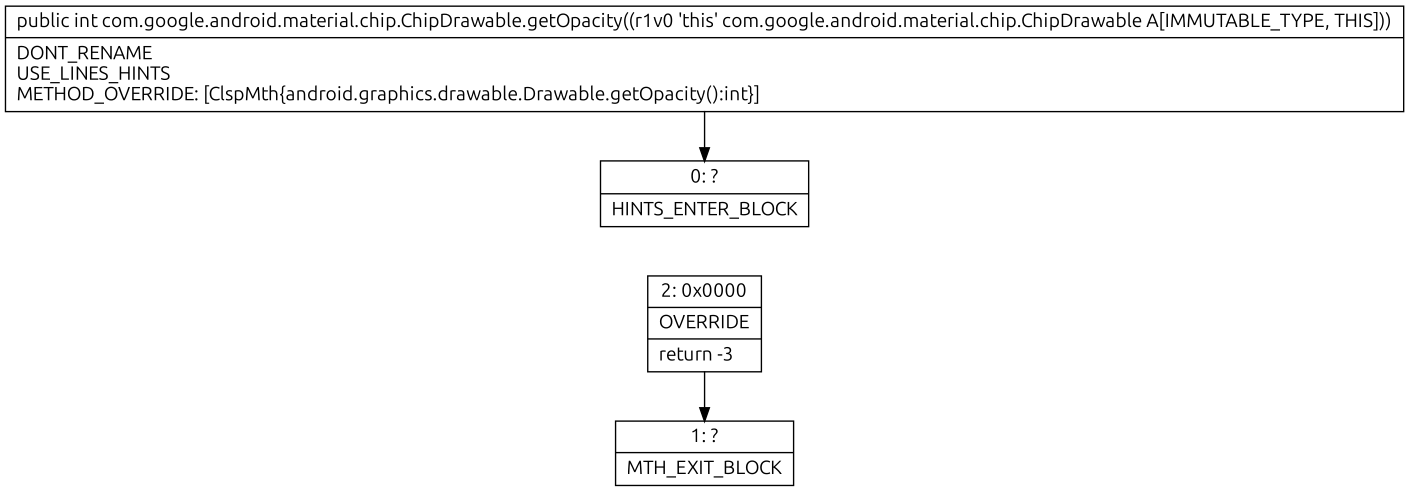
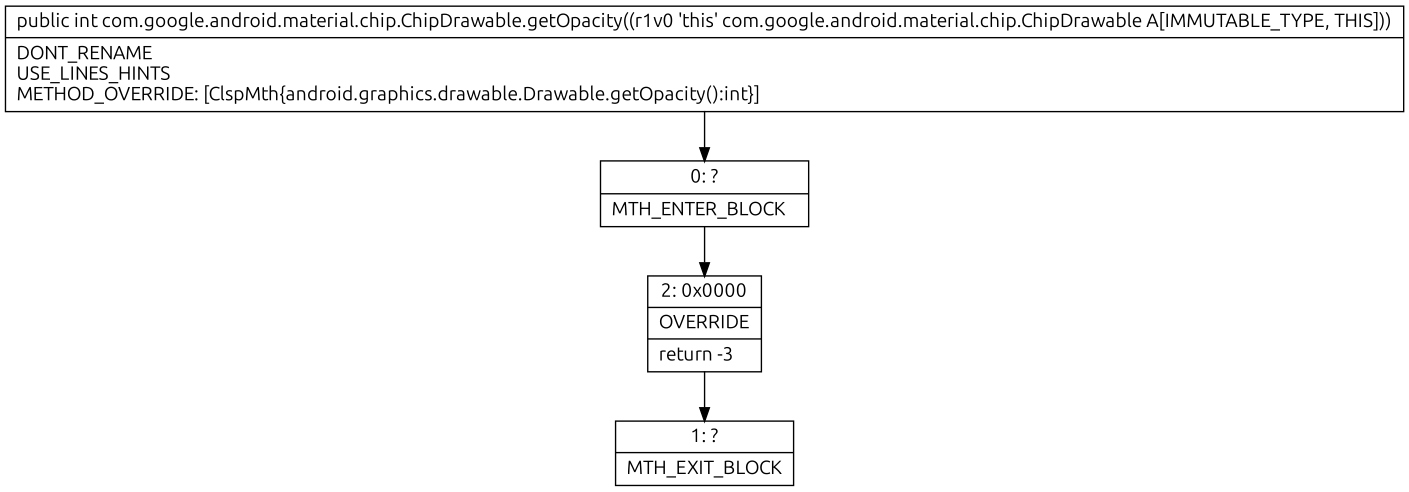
(705, 210) -> (698, 210)
none -> (705, 244)
